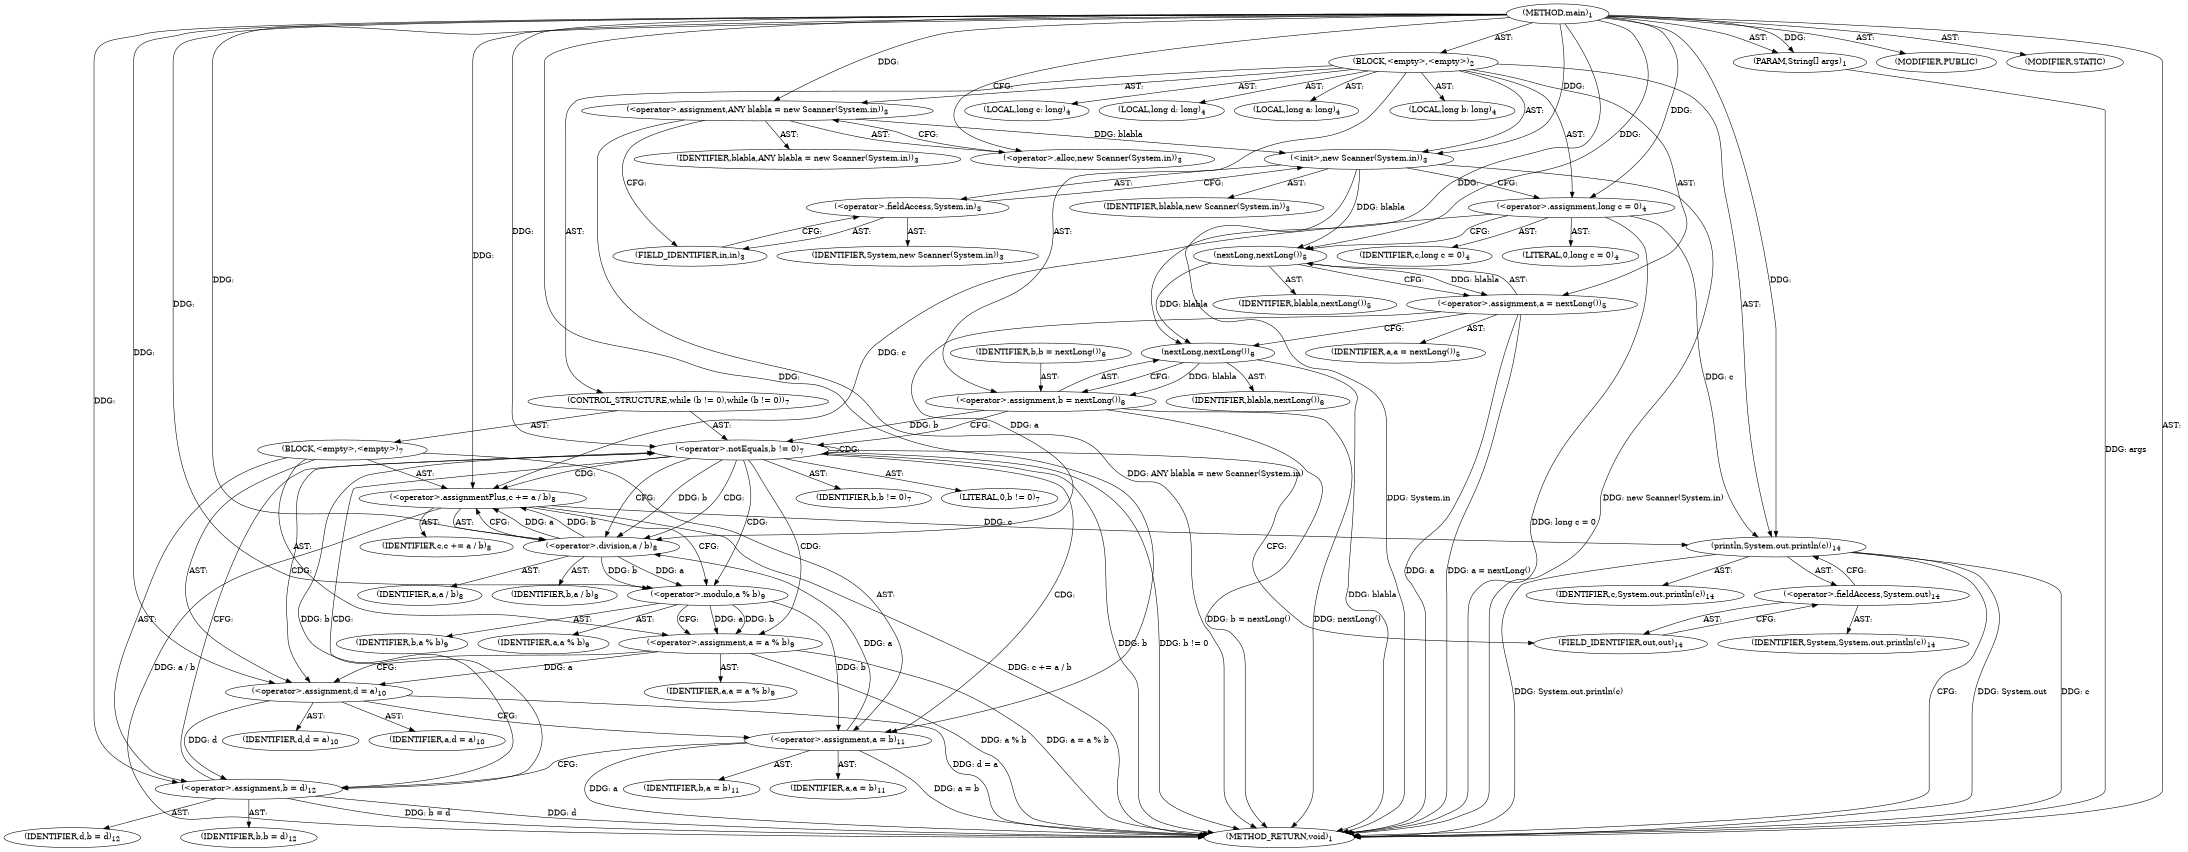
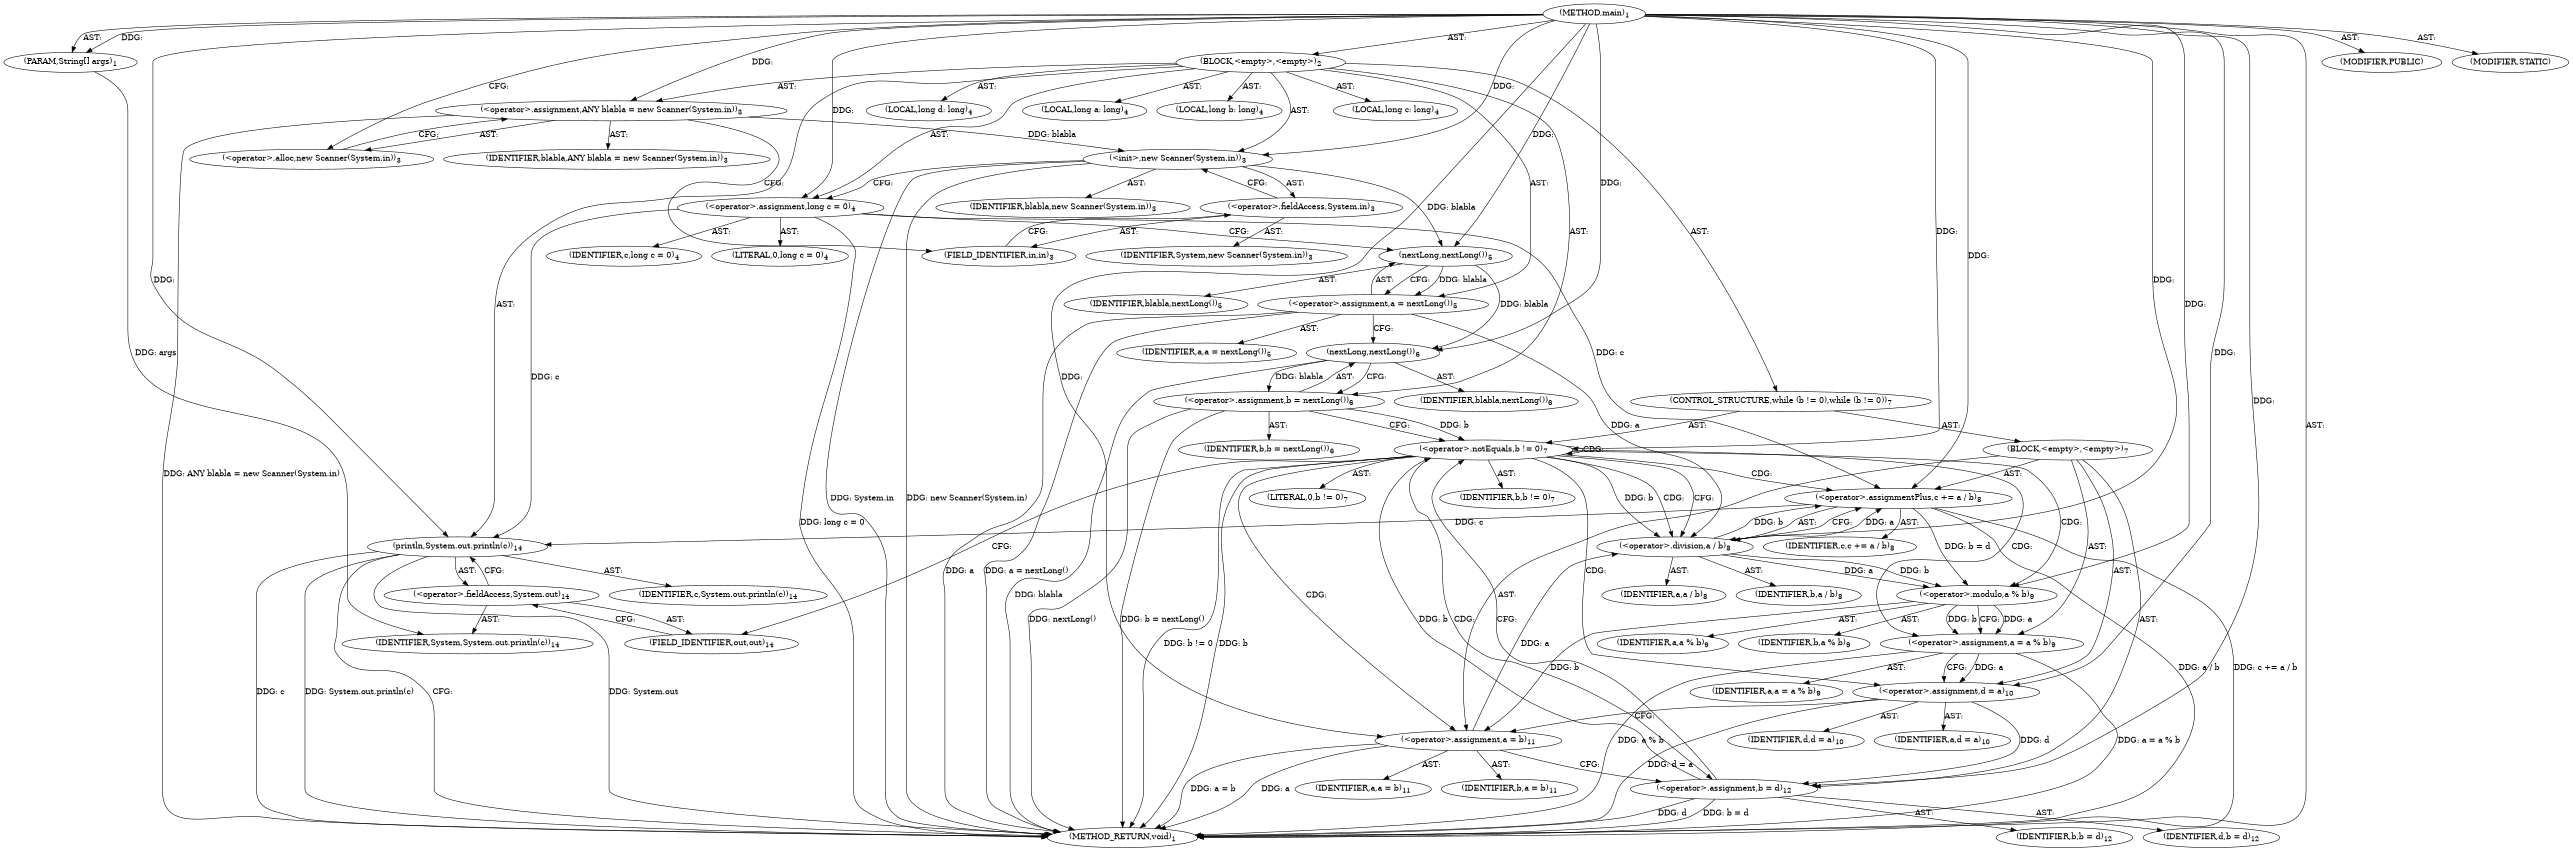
(1041, 375) -> (1269, 423)
(710, 547) -> (1967, 547)
(2105, 695) -> (193, 403)
